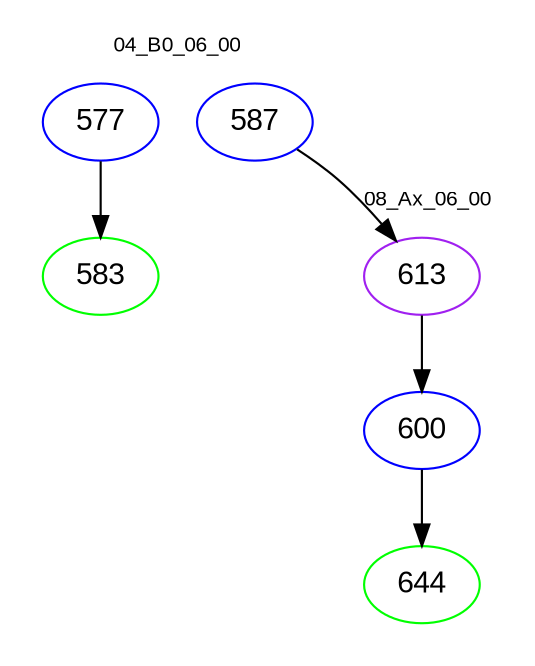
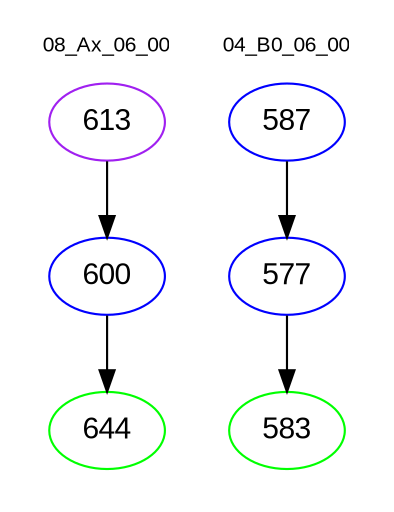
(361, 201) -> (287, 189)
